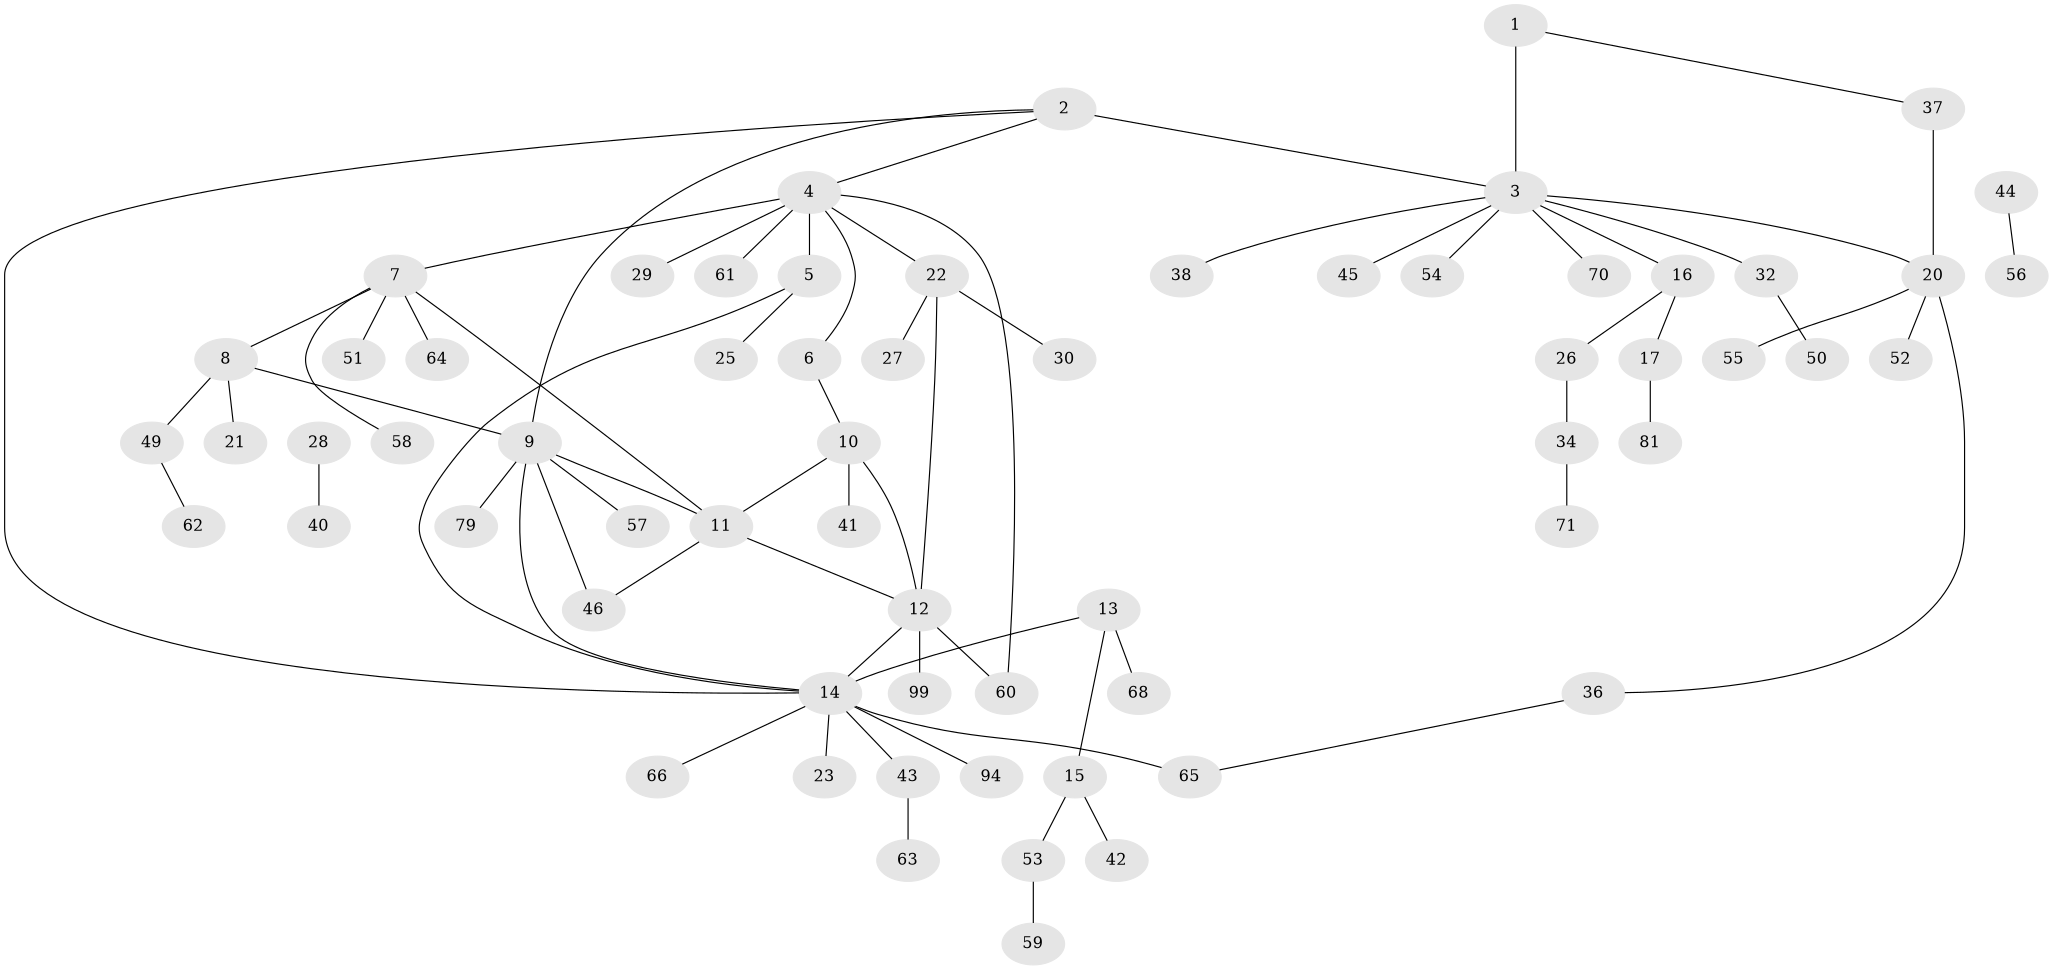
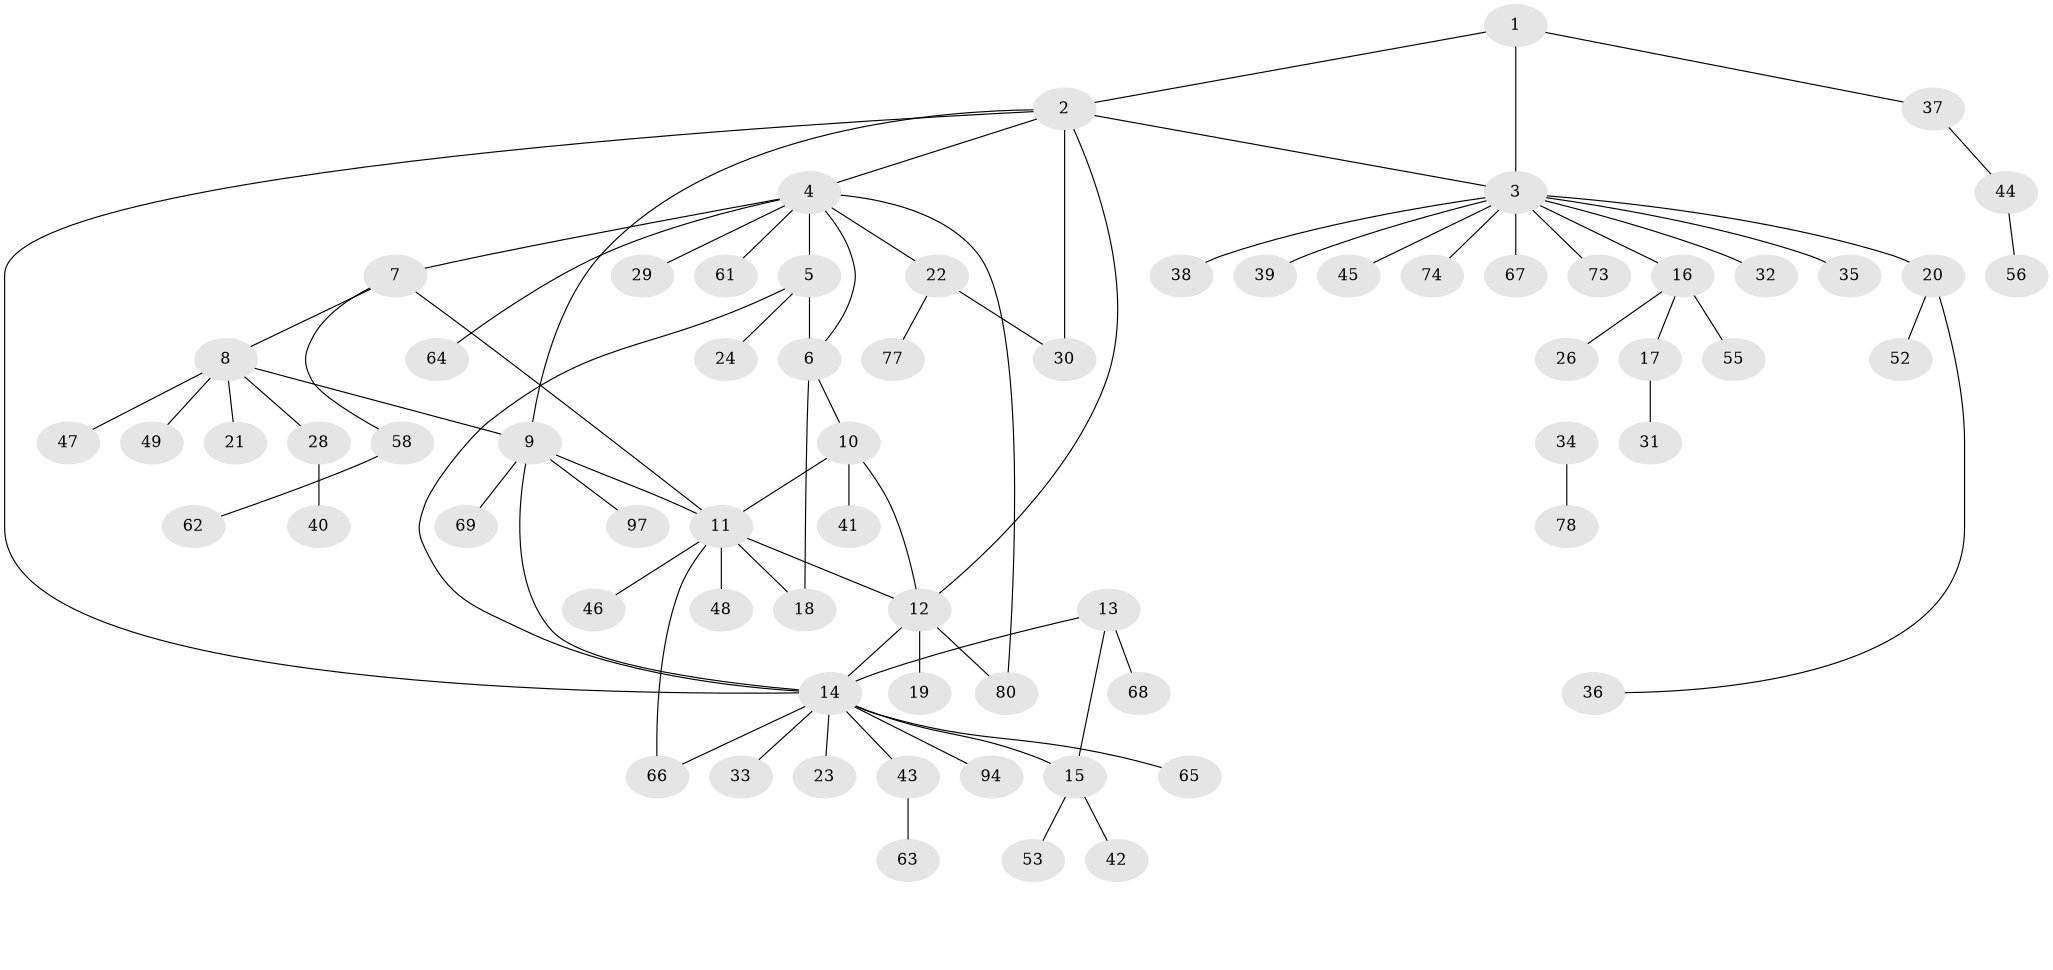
none -> (1290, 67)
(1933, 192) -> (1970, 151)
none -> (1065, 234)
none -> (1265, 276)
(1432, 276) -> (1432, 276)
none -> (1516, 276)
(1599, 276) -> (1599, 276)
none -> (1850, 276)
(416, 318) -> (626, 245)
none -> (809, 318)
(1834, 318) -> (1708, 318)
(354, 360) -> none
(726, 360) -> (726, 360)
(893, 360) -> (893, 360)
(1817, 360) -> none
none -> (273, 401)
(1567, 401) -> none
none -> (68, 443)
(931, 443) -> (1103, 387)
(1650, 443) -> (1650, 443)
(173, 485) -> (300, 488)
(562, 526) -> none
(466, 527) -> (466, 527)
(638, 527) -> (638, 527)
(1567, 527) -> (1567, 527)
none -> (721, 610)
none -> (805, 610)
none -> (665, 646)
(920, 694) -> (920, 694)
(1007, 694) -> (1007, 694)
(1392, 735) -> none
none -> (1003, 746)
none -> (741, 777)
(1033, 944) -> none
